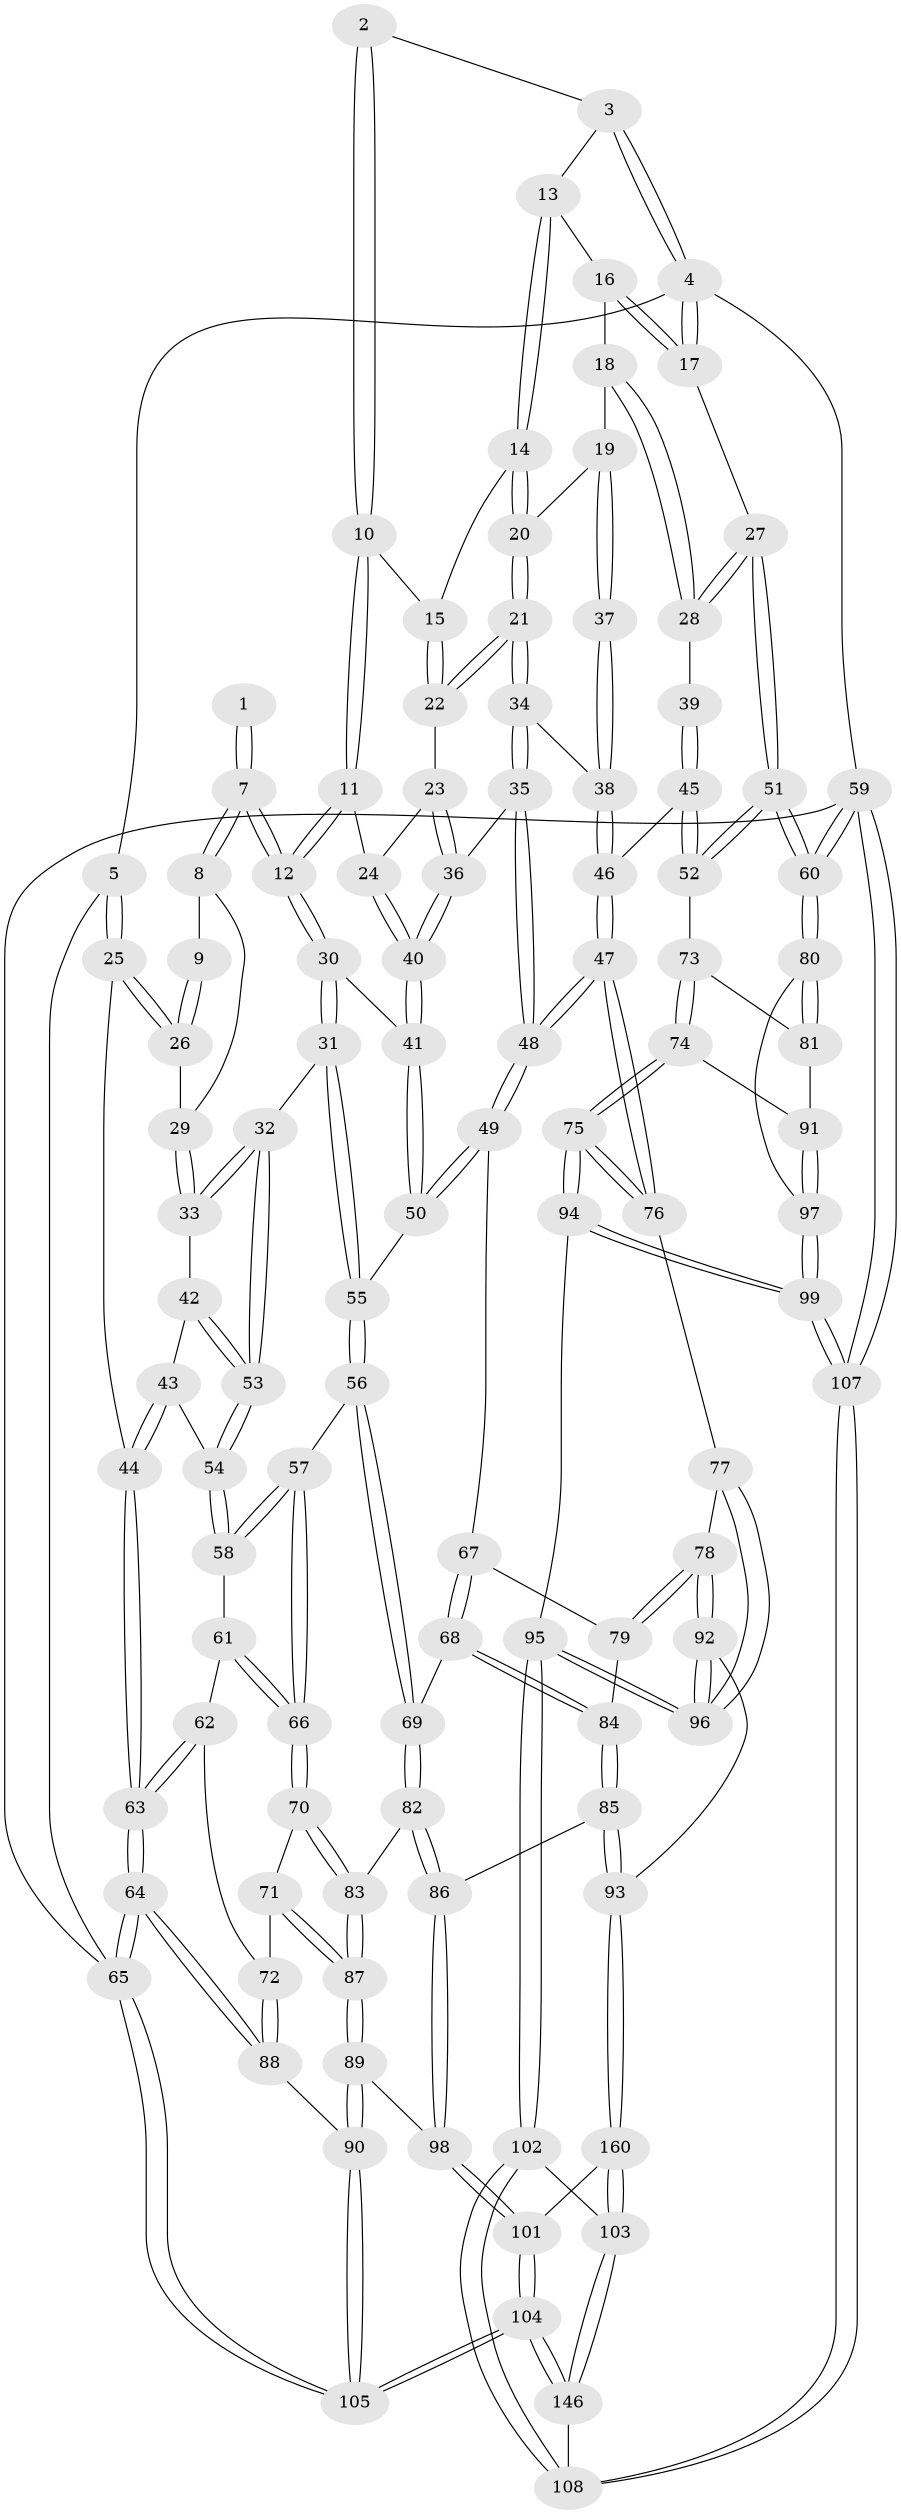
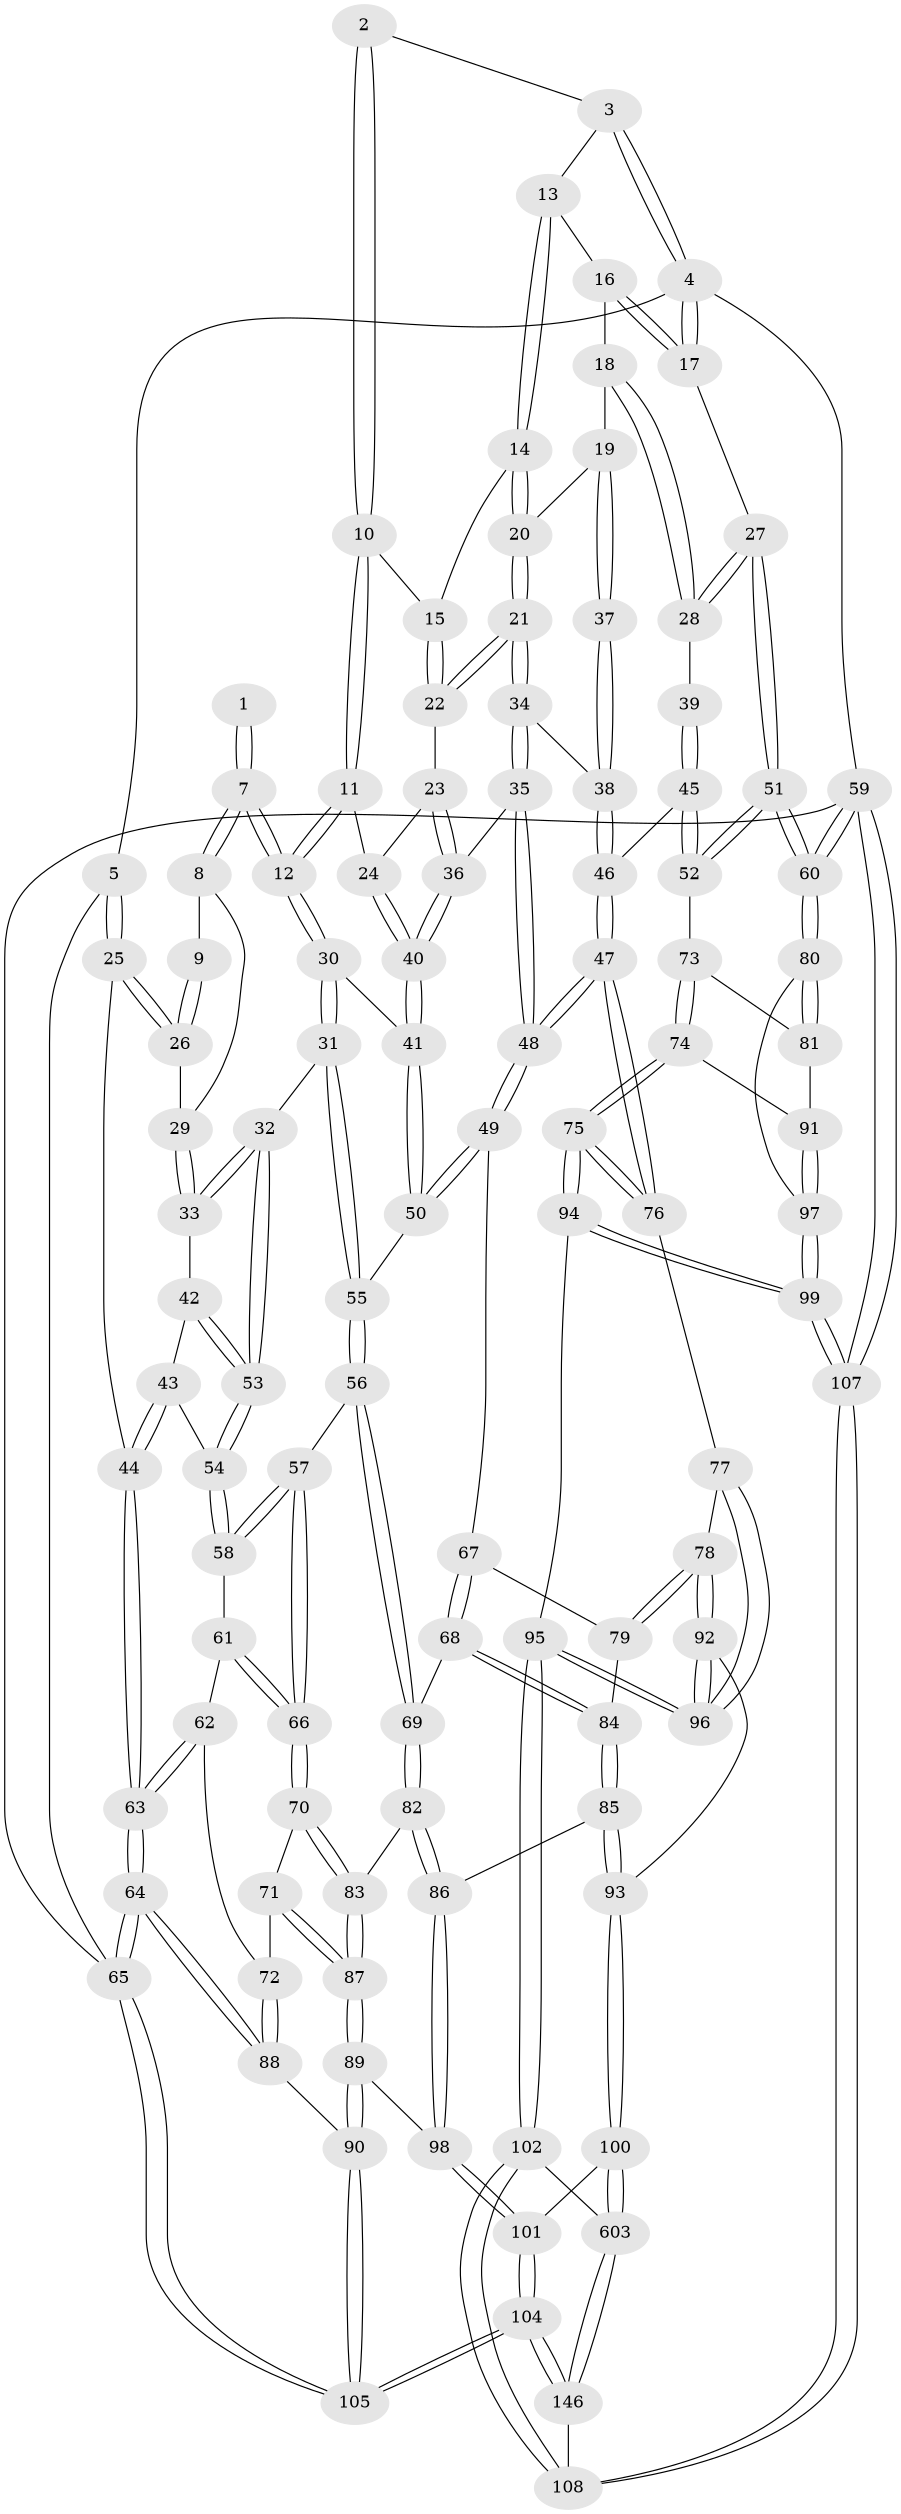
(616, 2148) -> (616, 2148)
(616, 2233) -> (616, 2233)
